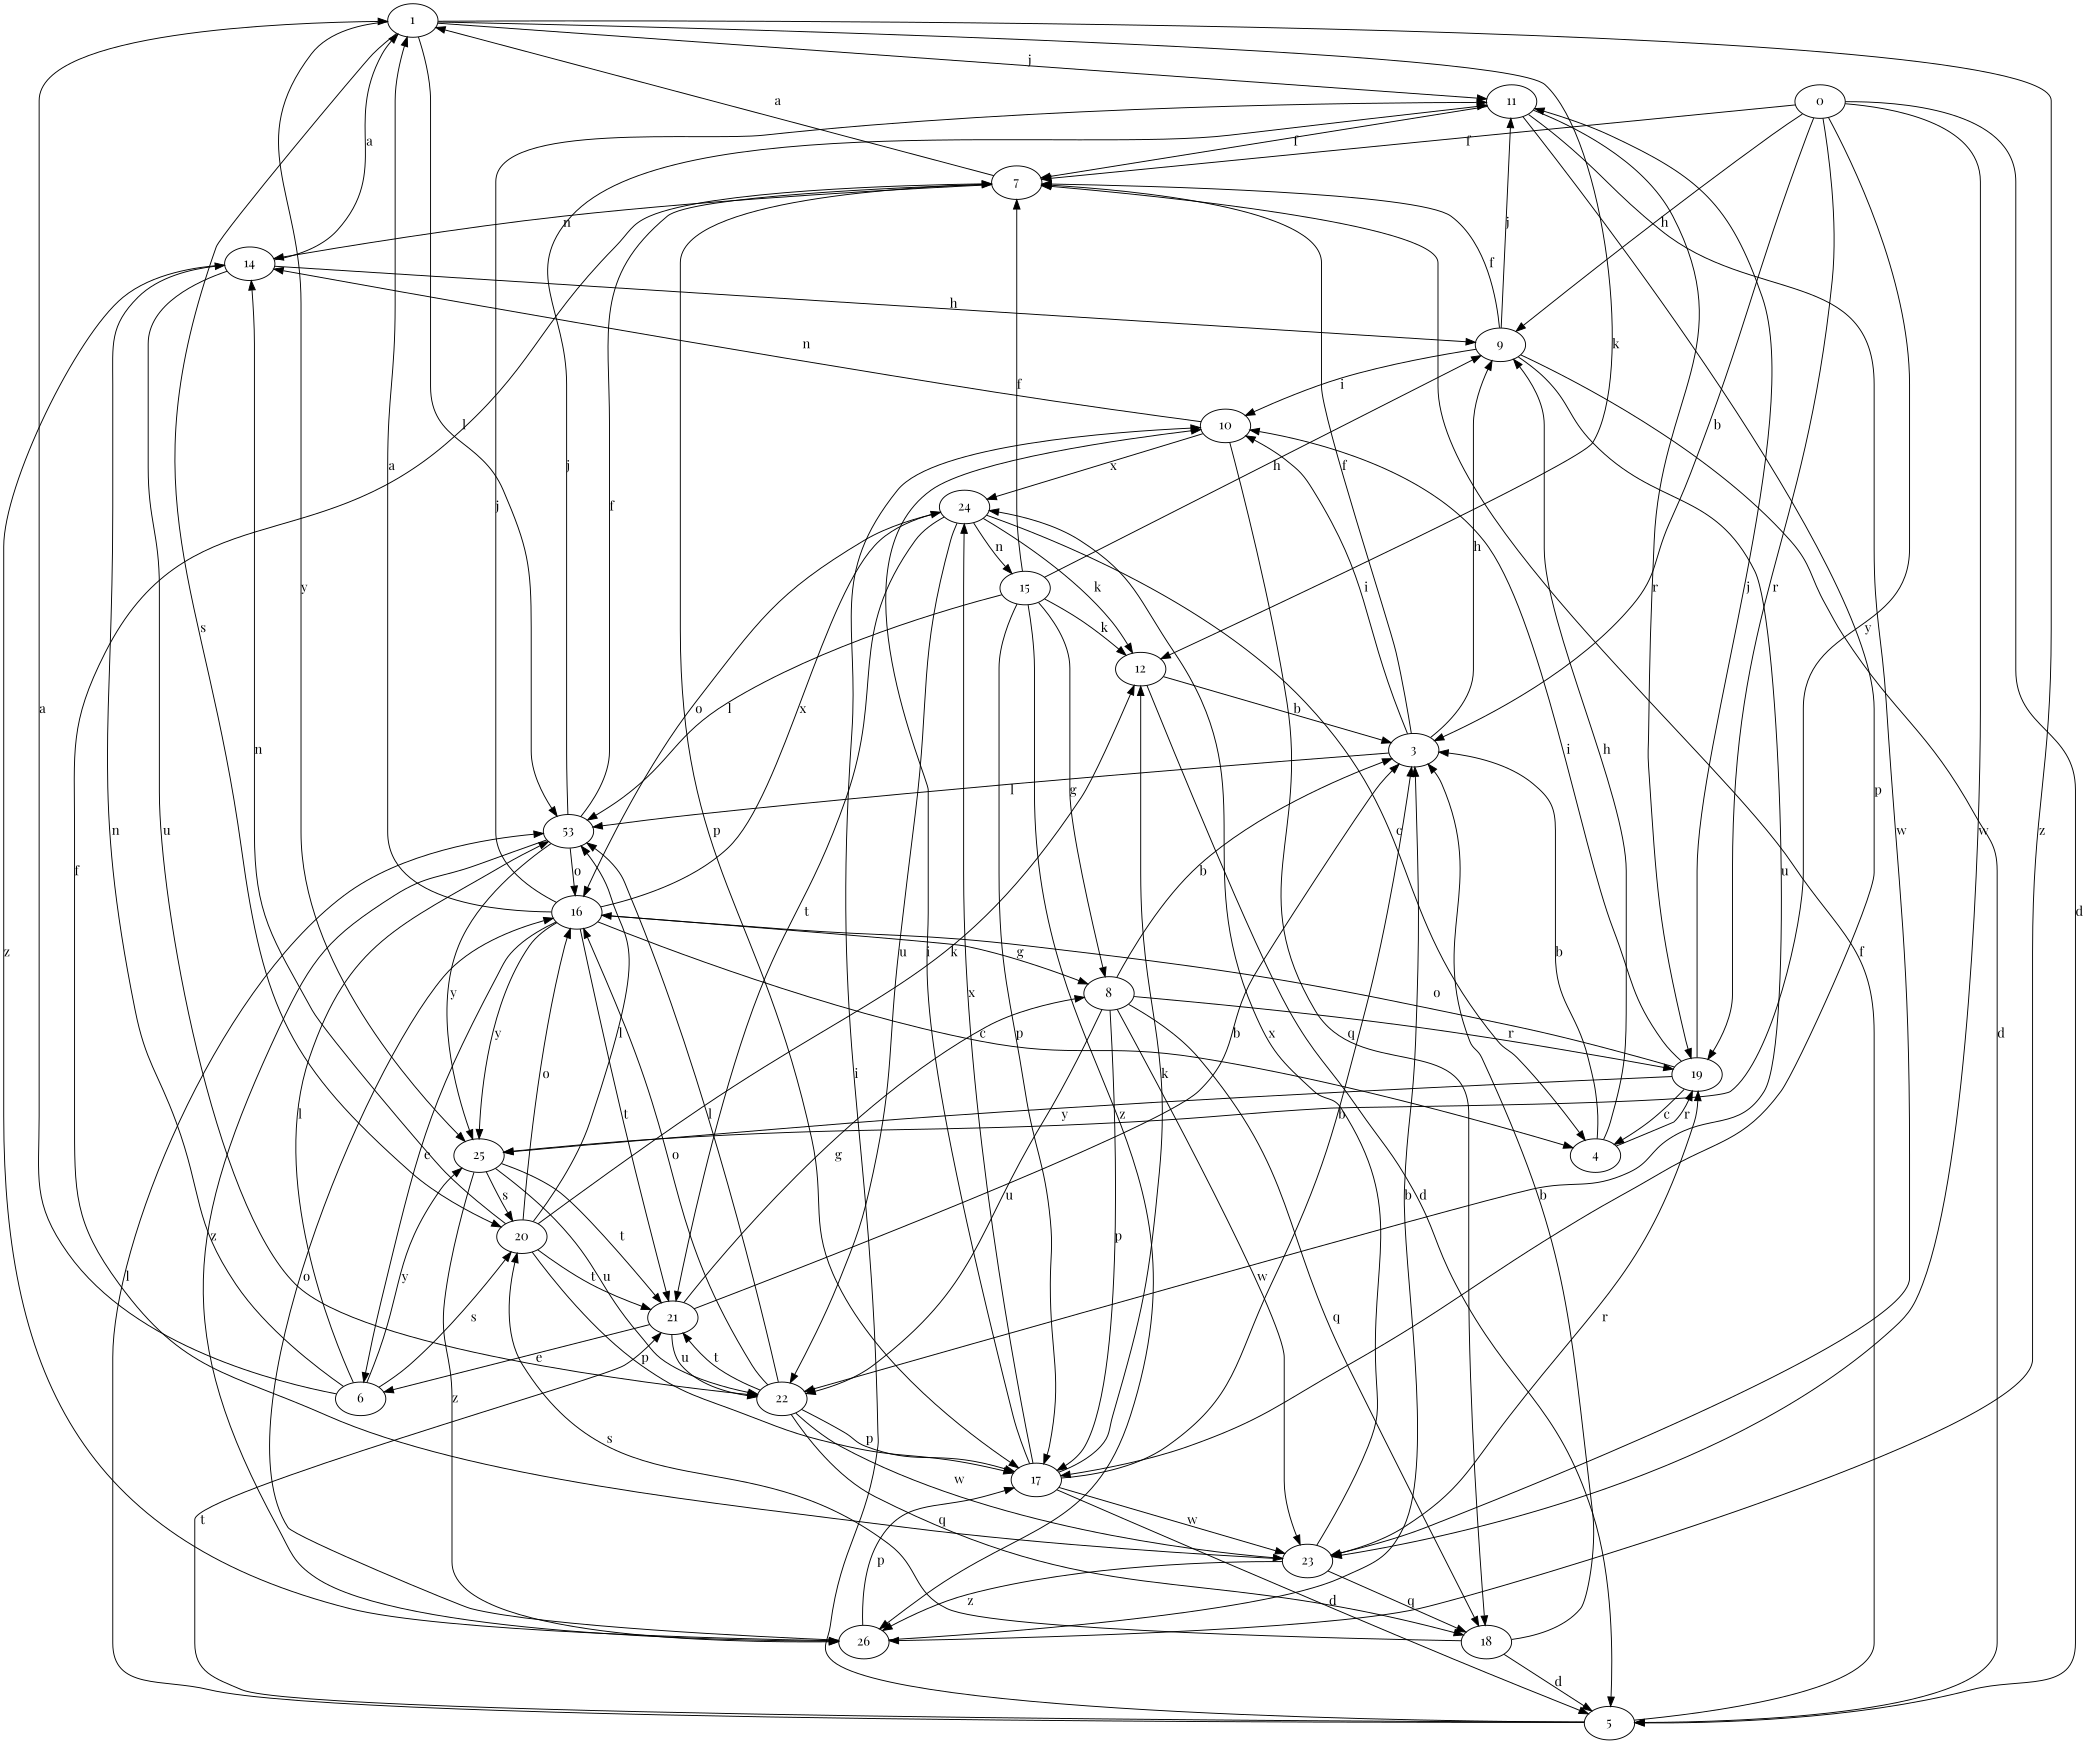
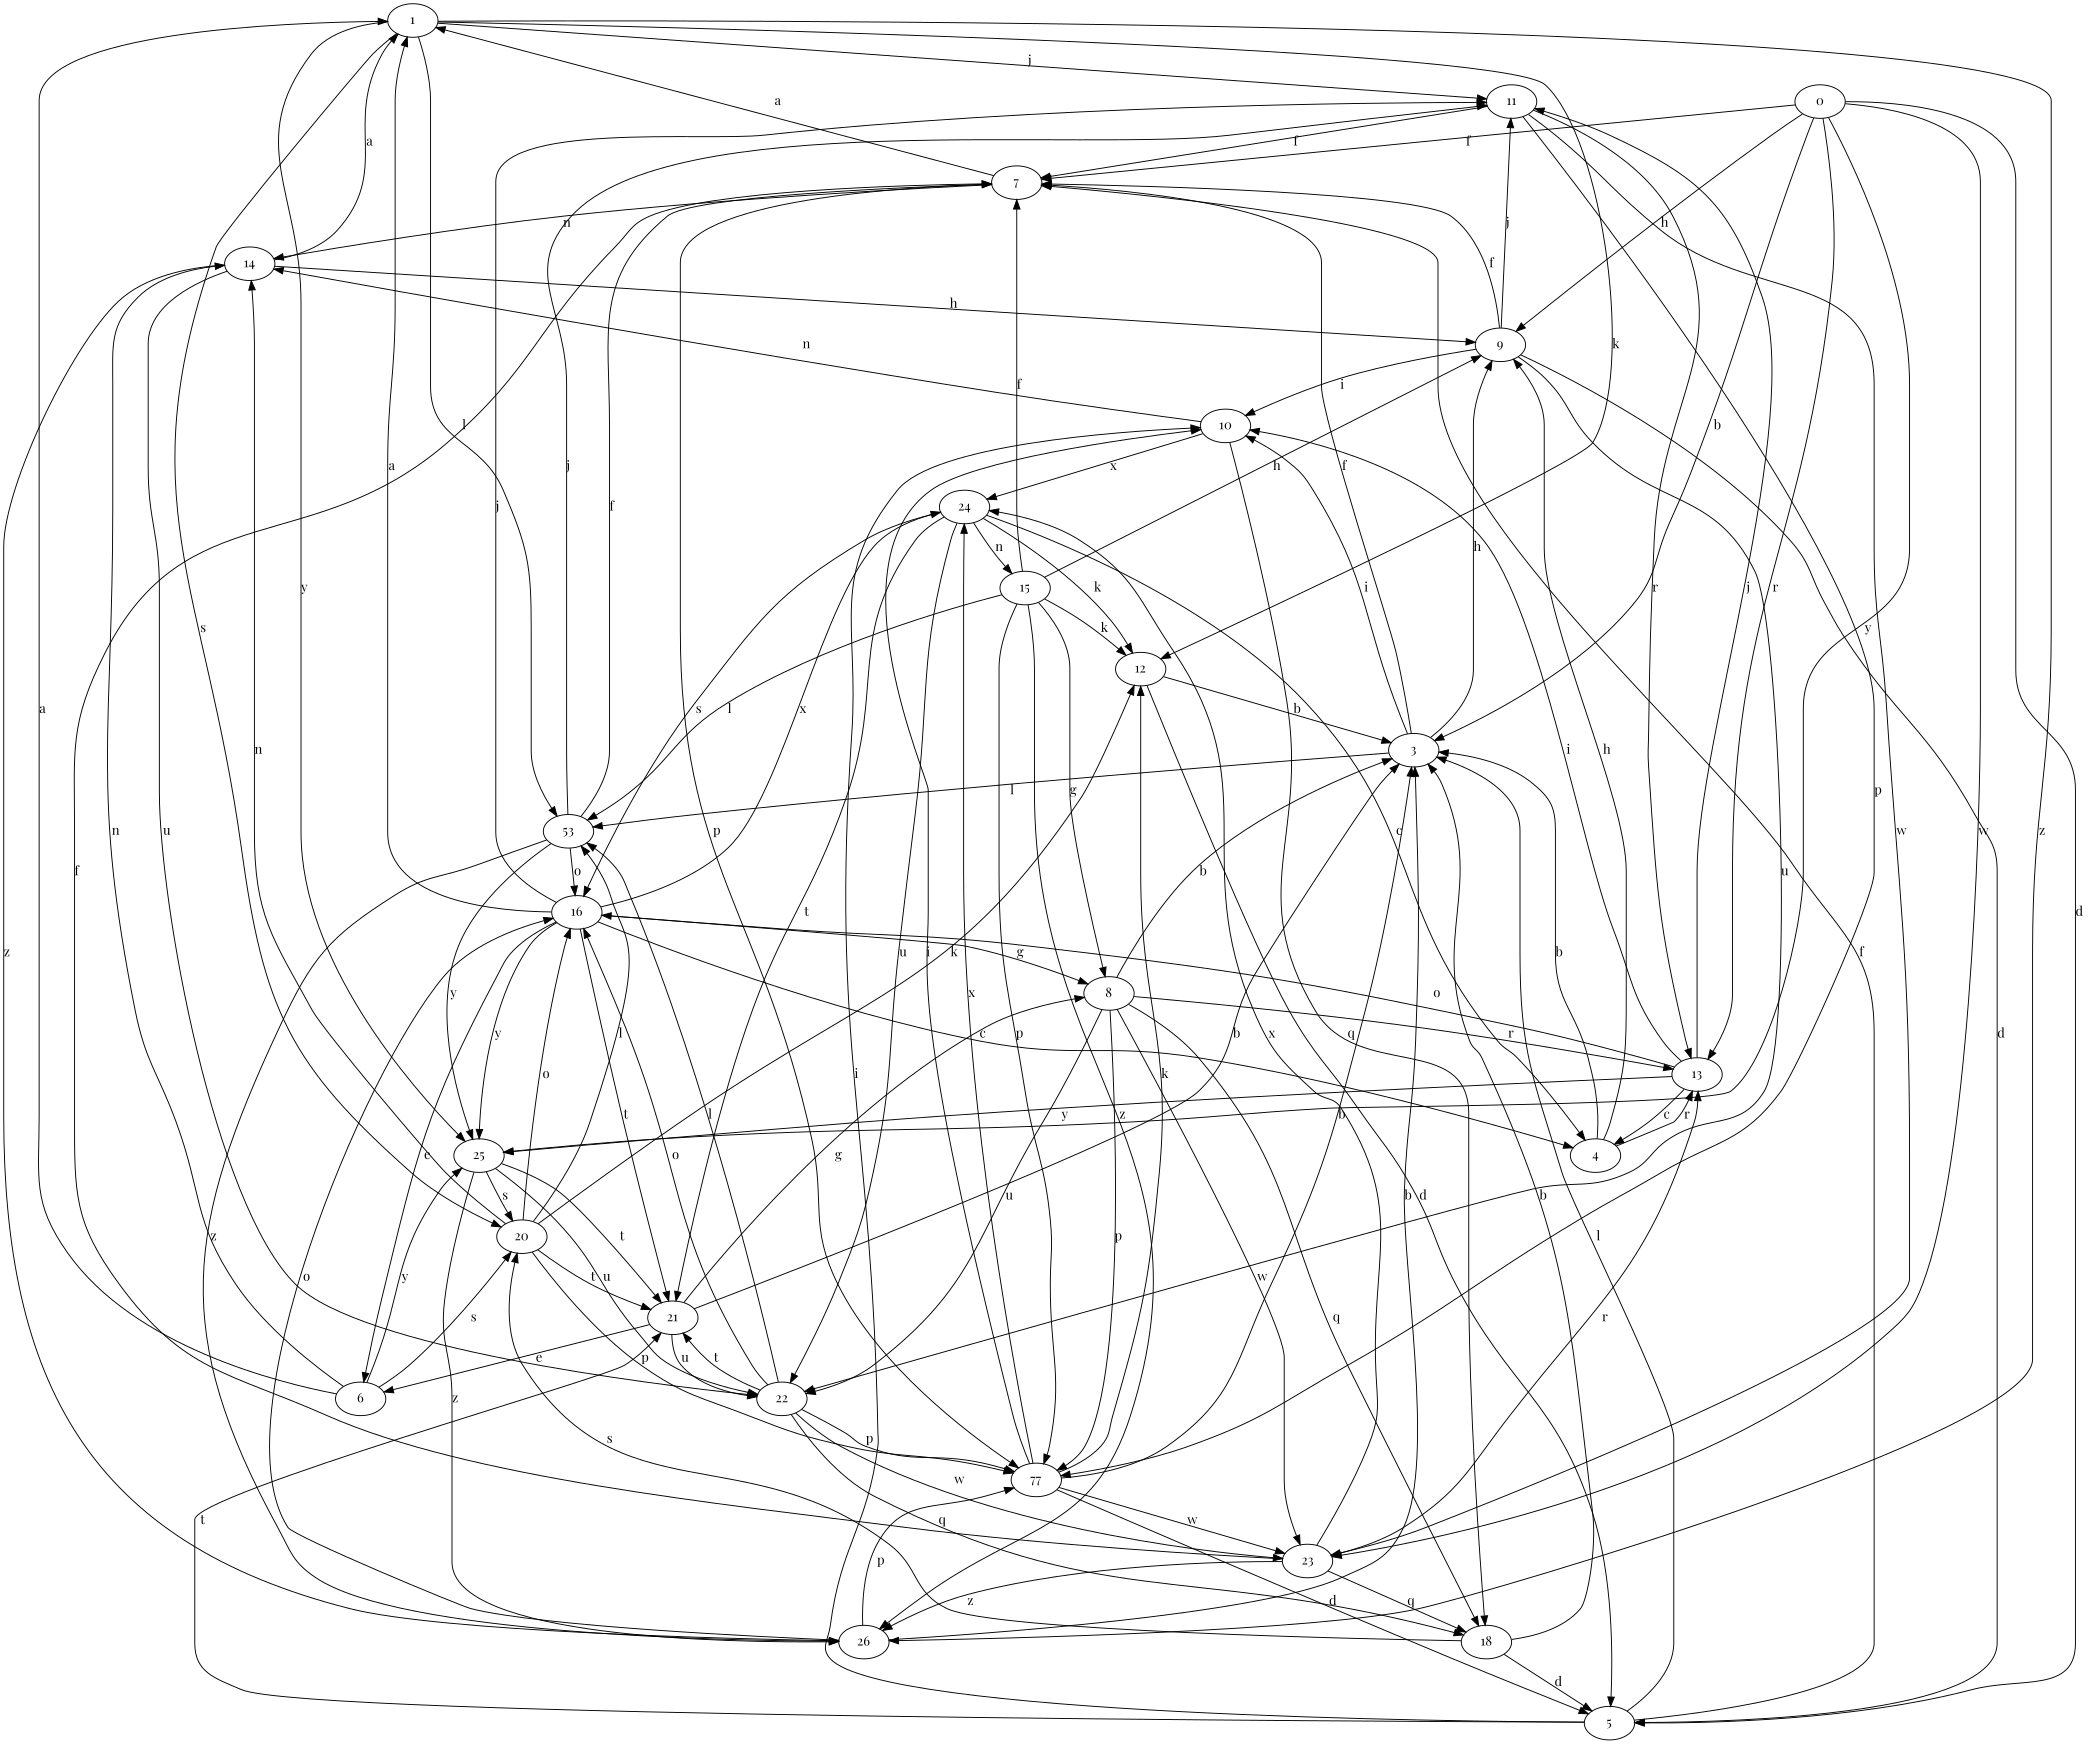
(699, 710) -> (699, 710)
(1697, 1075) -> (1697, 1075)
(304, 1079) -> none
(1036, 1480) -> (1036, 1480)
(204, 1689) -> (1586, 1229)
